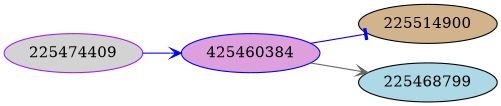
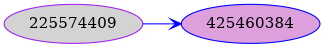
(428, 24) -> none
(73, 53) -> (73, 24)
(428, 82) -> none
